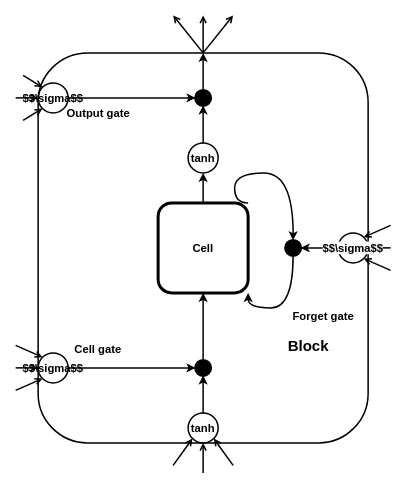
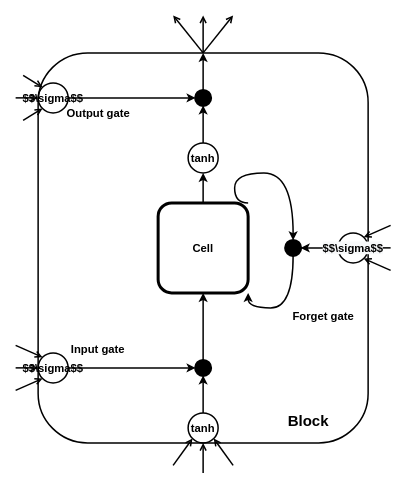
(308, 345) -> (308, 420)
(98, 349) -> (98, 349)
